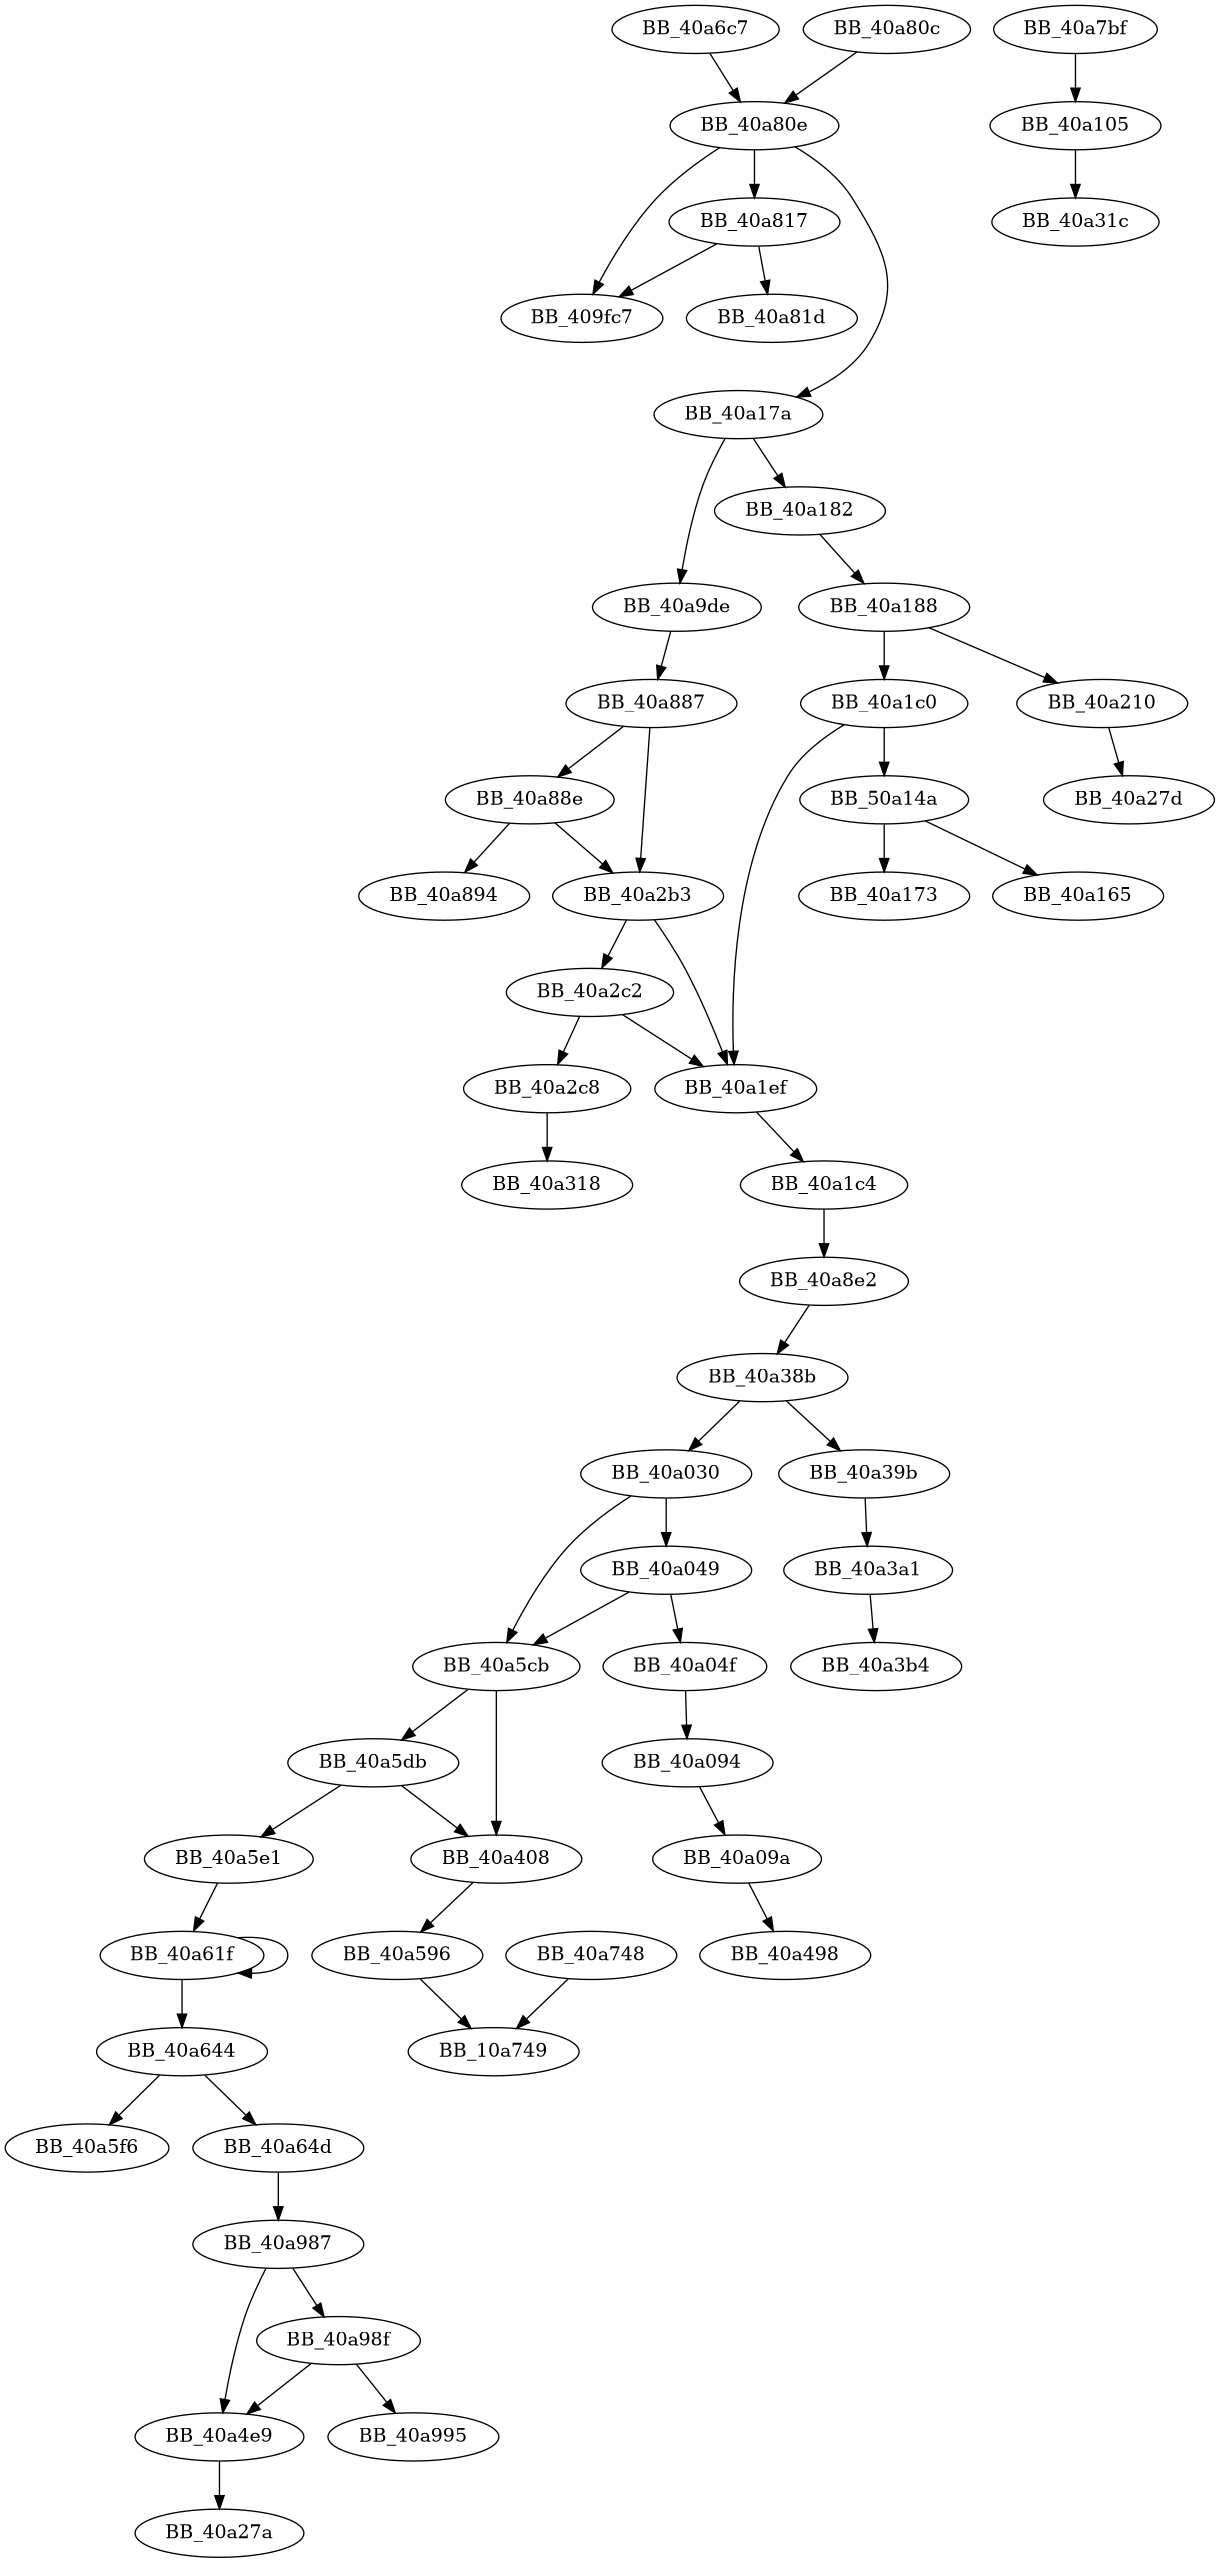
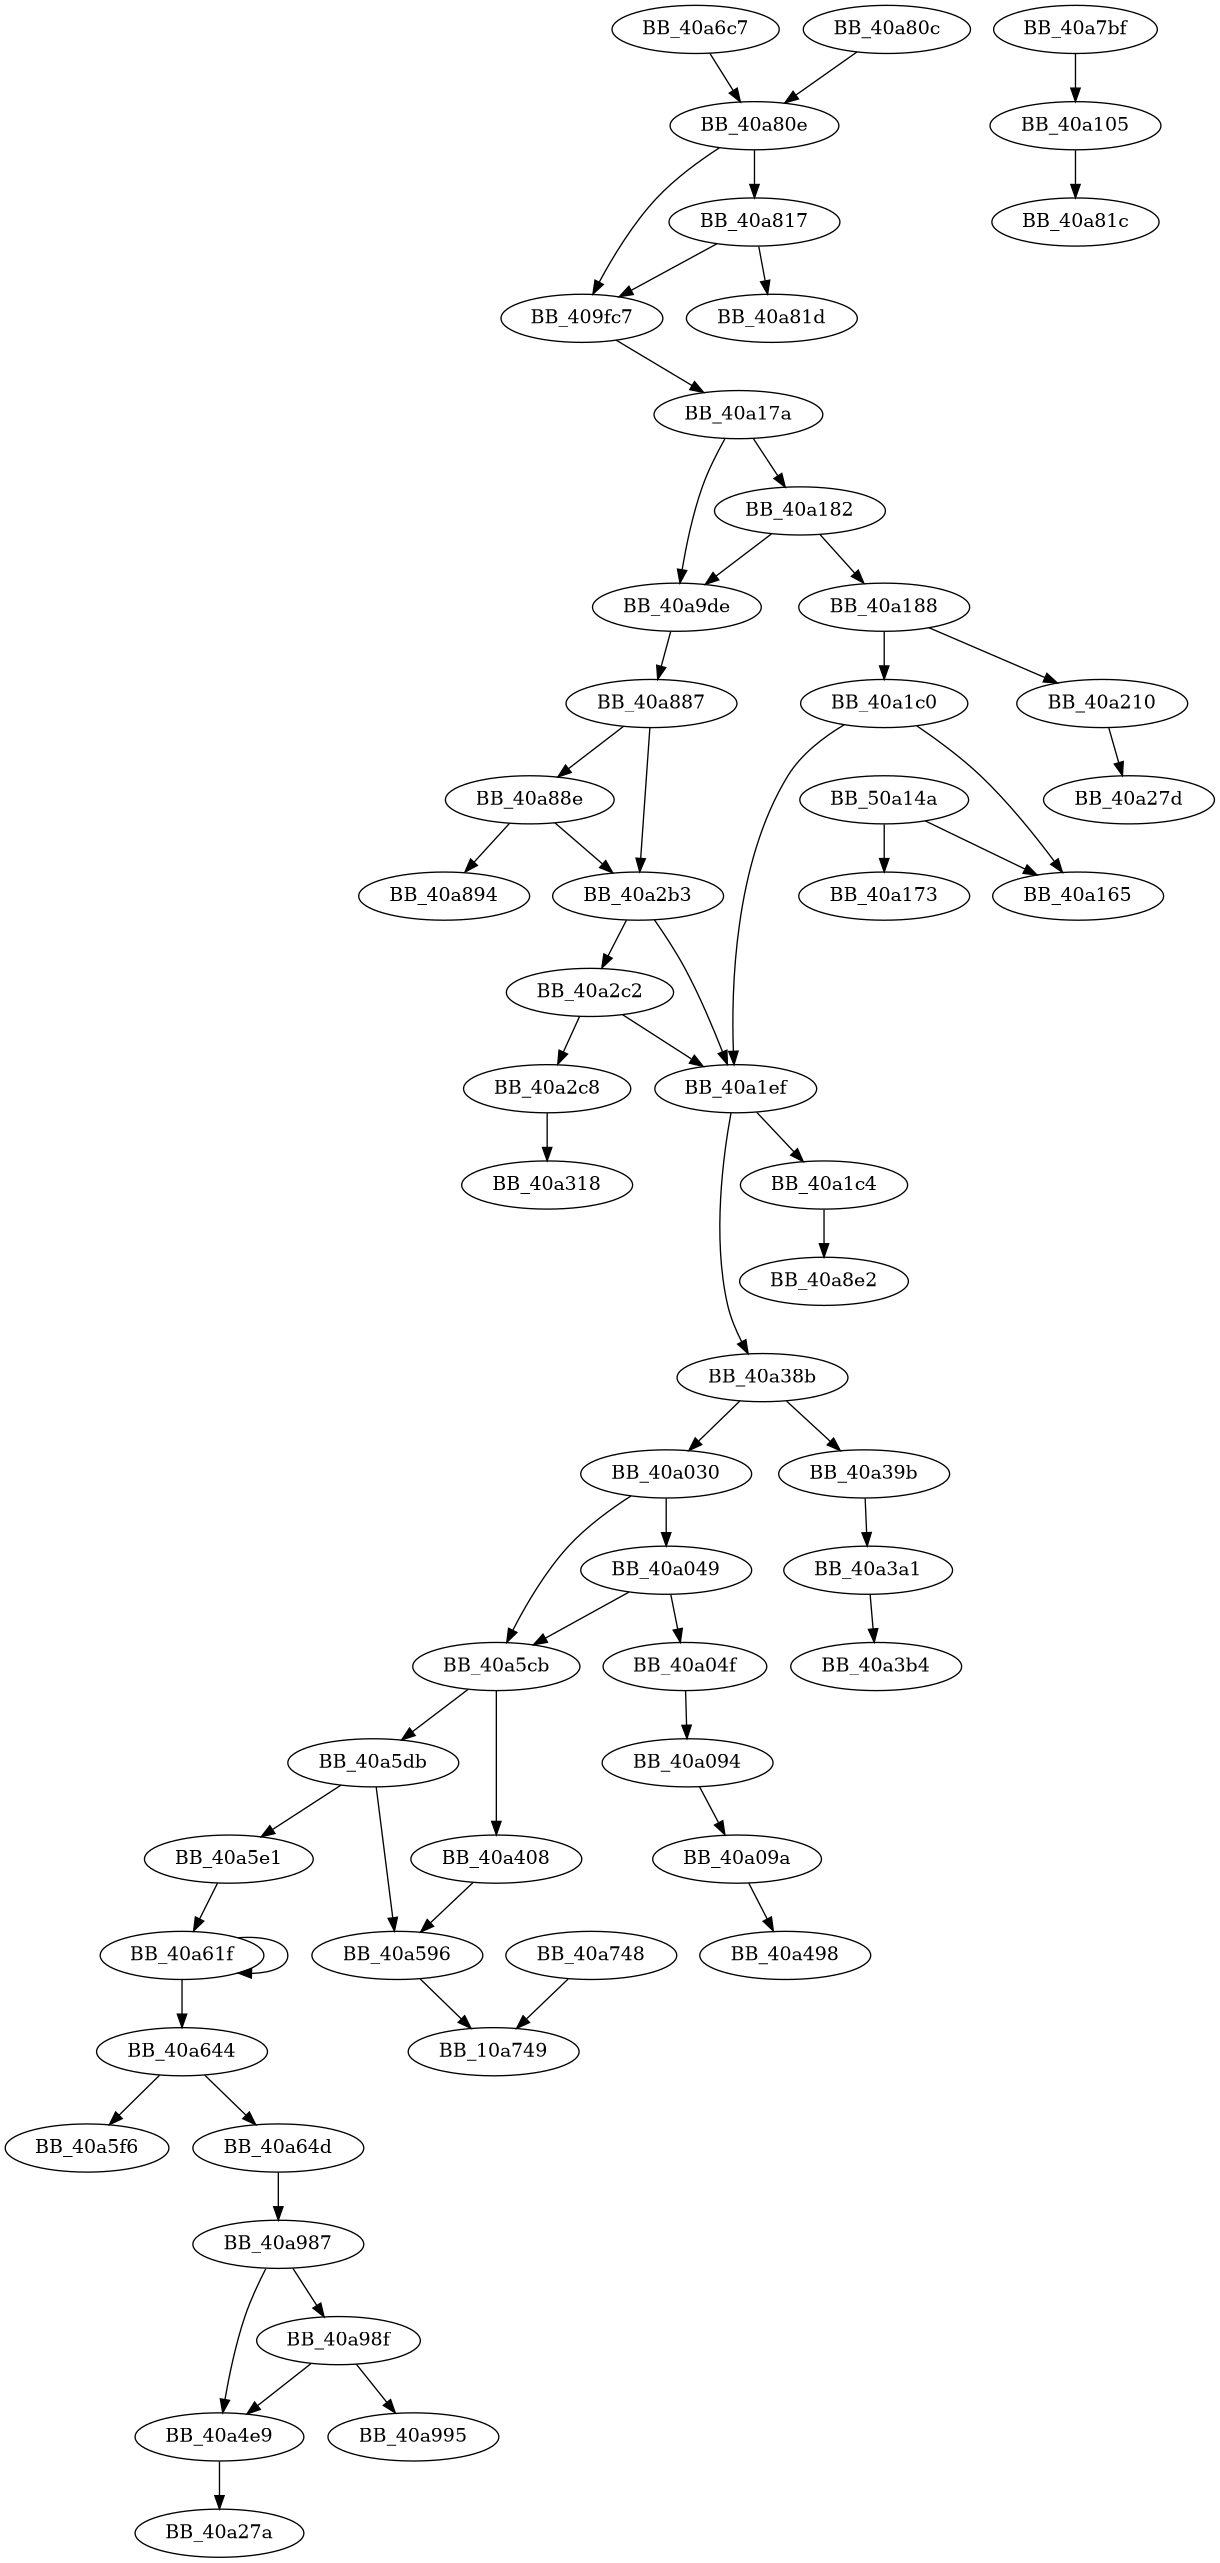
(1075, 222) -> (1075, 222)
(886, 269) -> (654, 363)
none -> (744, 555)
(884, 745) -> (992, 787)
(797, 1324) -> (720, 1229)
(430, 1807) -> (384, 1852)
